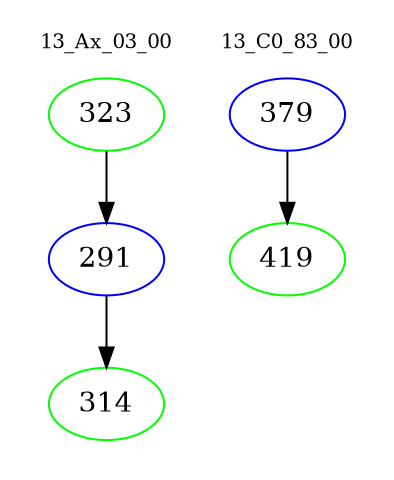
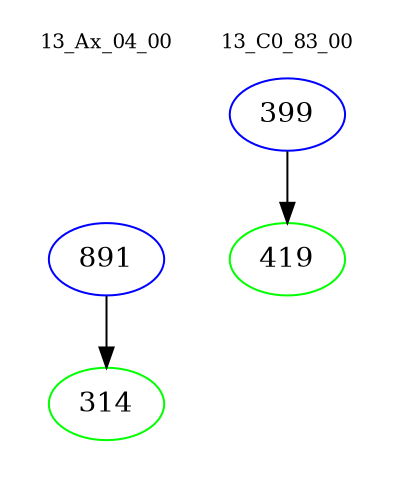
(107, 43) -> (107, 43)
(107, 115) -> none
(287, 115) -> (287, 115)
(107, 259) -> (107, 259)
